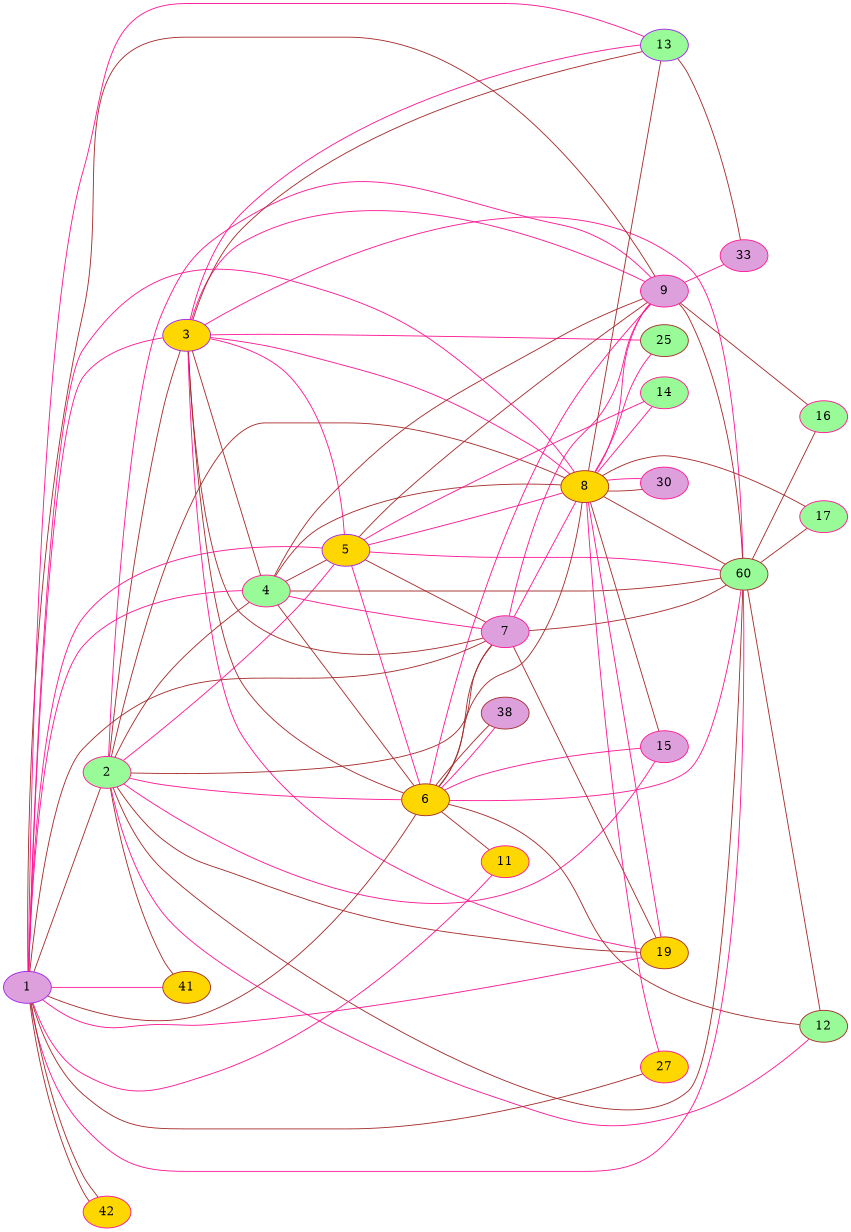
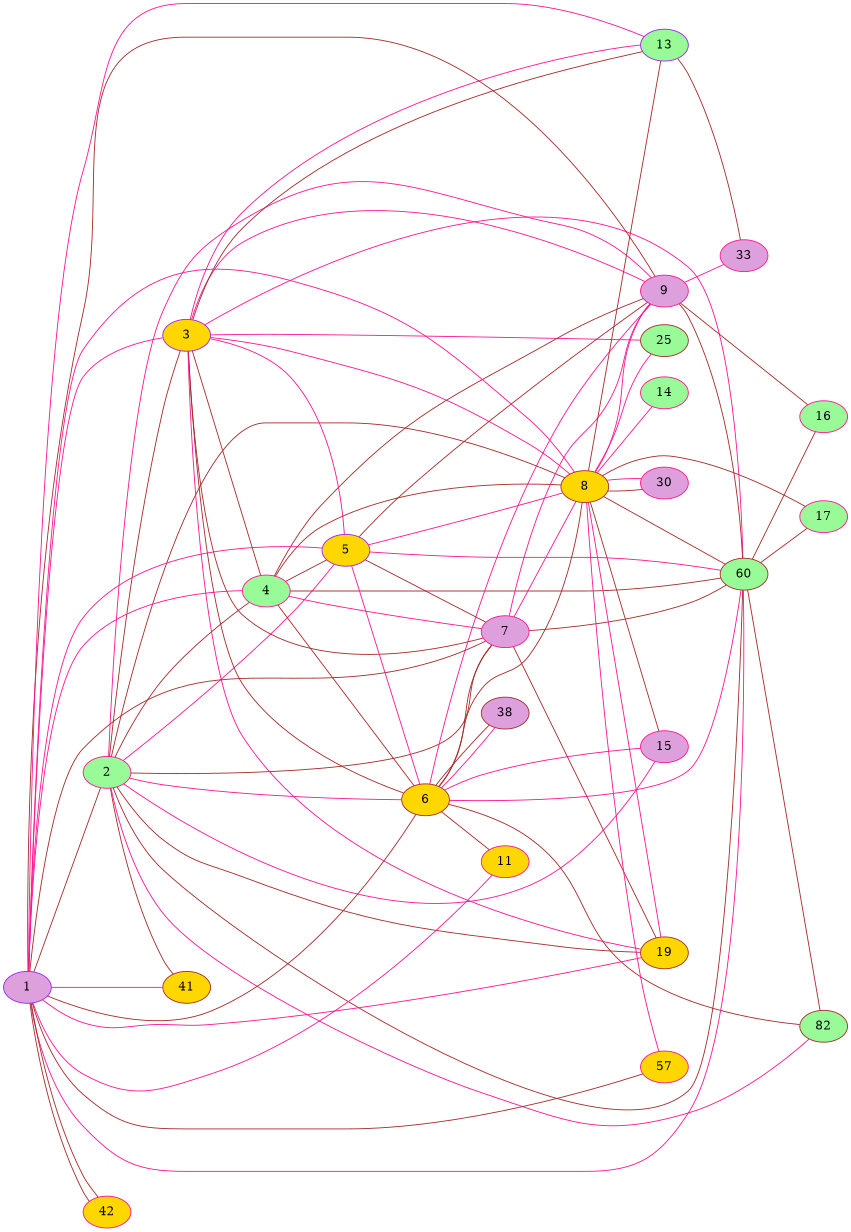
(503, 468) -> none
(824, 1026) -> (824, 1026)
(664, 1067) -> (664, 1067)
